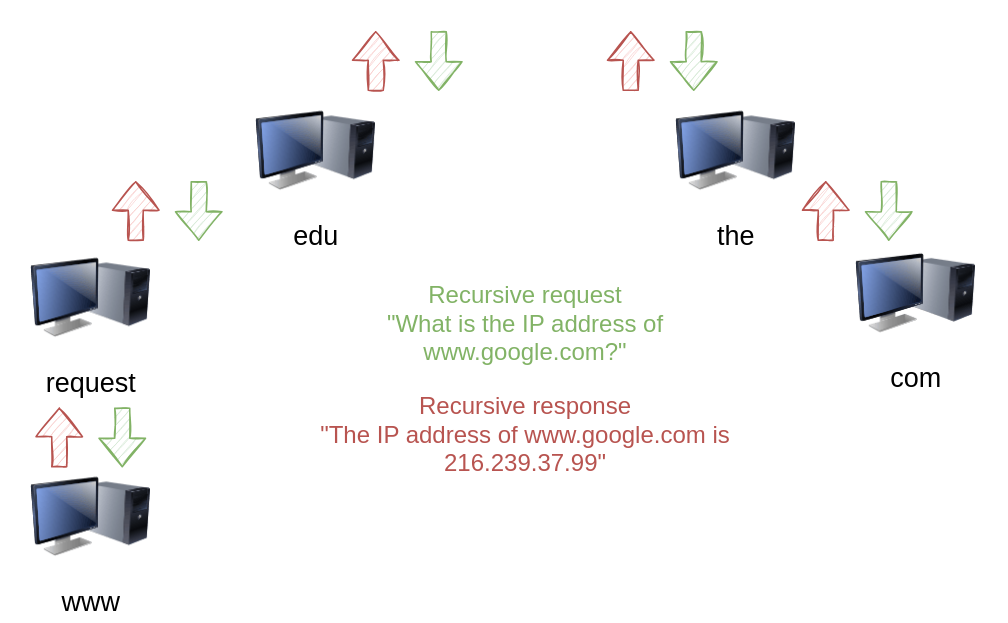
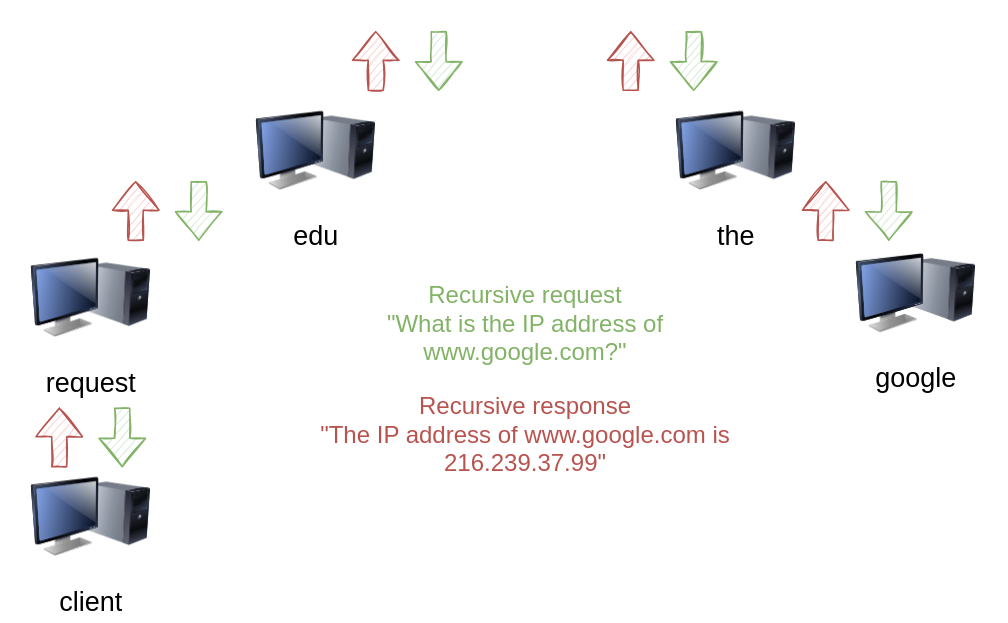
(917, 380) -> (917, 380)
(92, 603) -> (92, 603)
